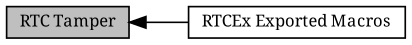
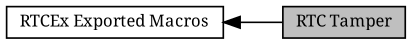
(167, 22) -> (261, 22)
